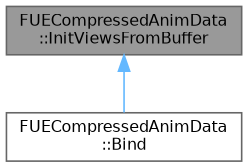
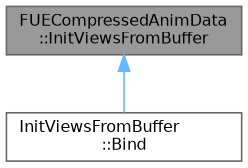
(124, 137) -> (124, 137)
